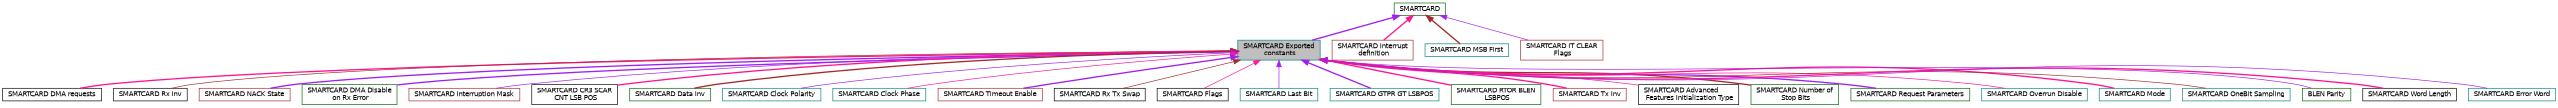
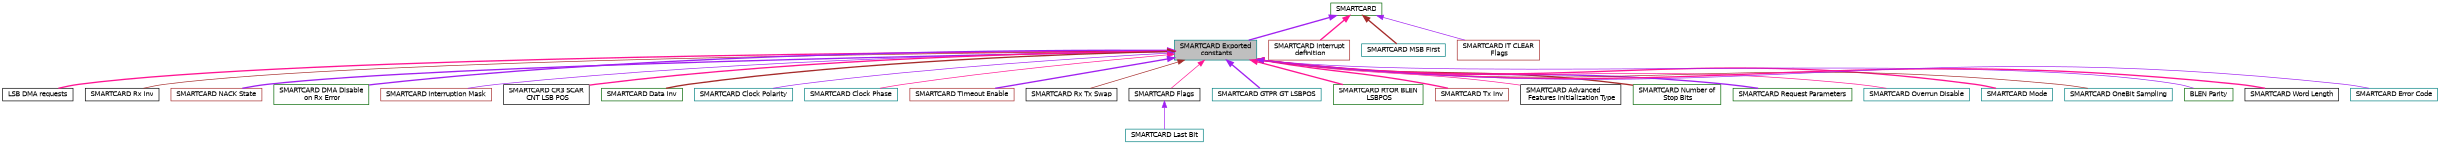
(1279, 78) -> (1164, 118)
(52, 95) -> (38, 95)
(2512, 95) -> (2394, 95)
